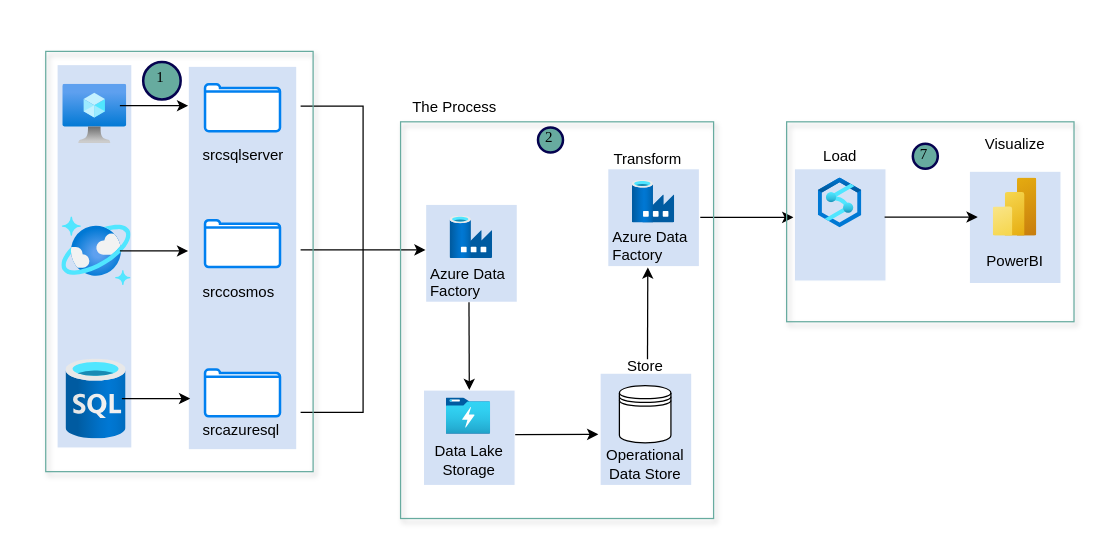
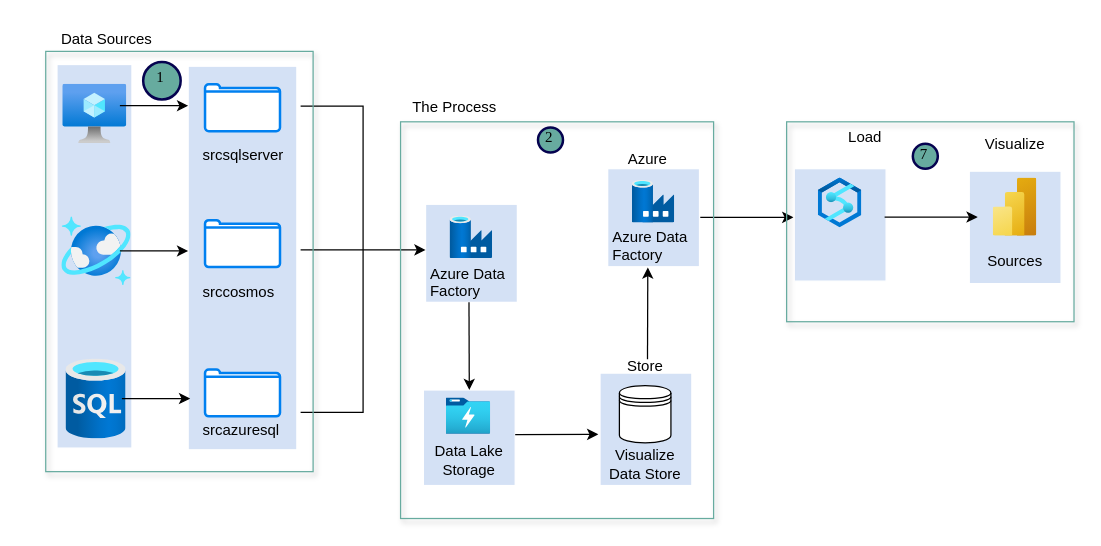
none -> (107, 39)
(840, 156) -> (865, 138)
(648, 159) -> (648, 159)
(1016, 262) -> (1016, 262)
(646, 464) -> (646, 464)
